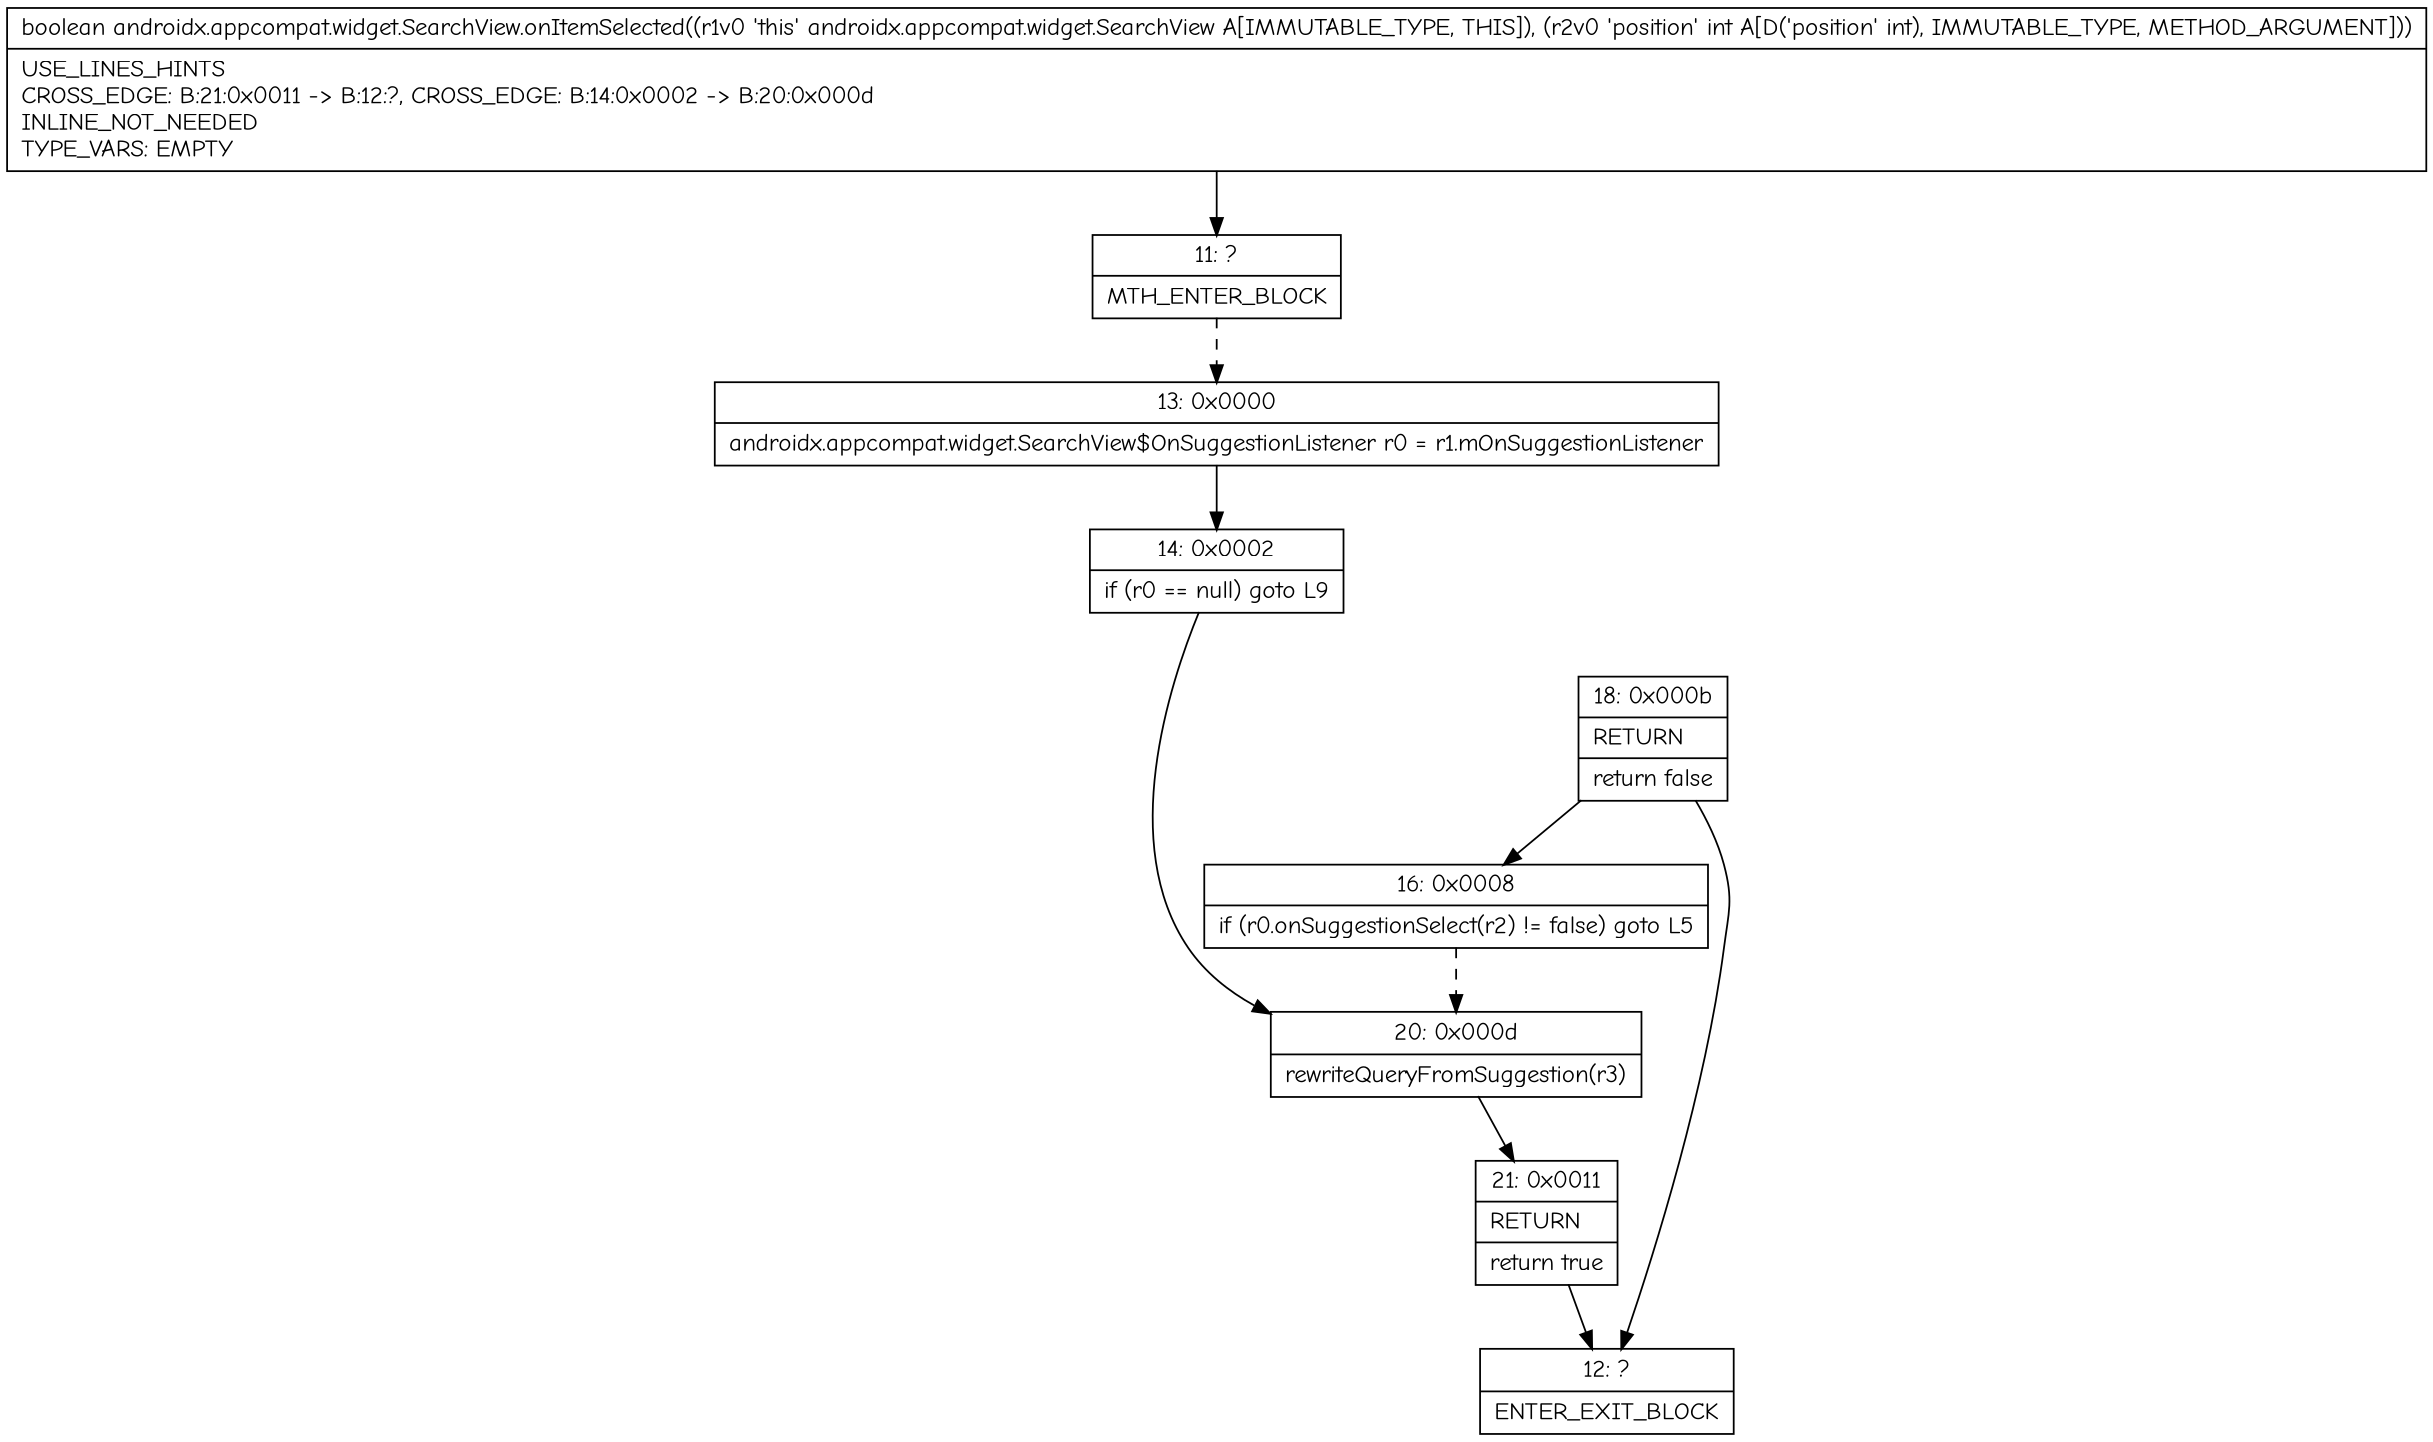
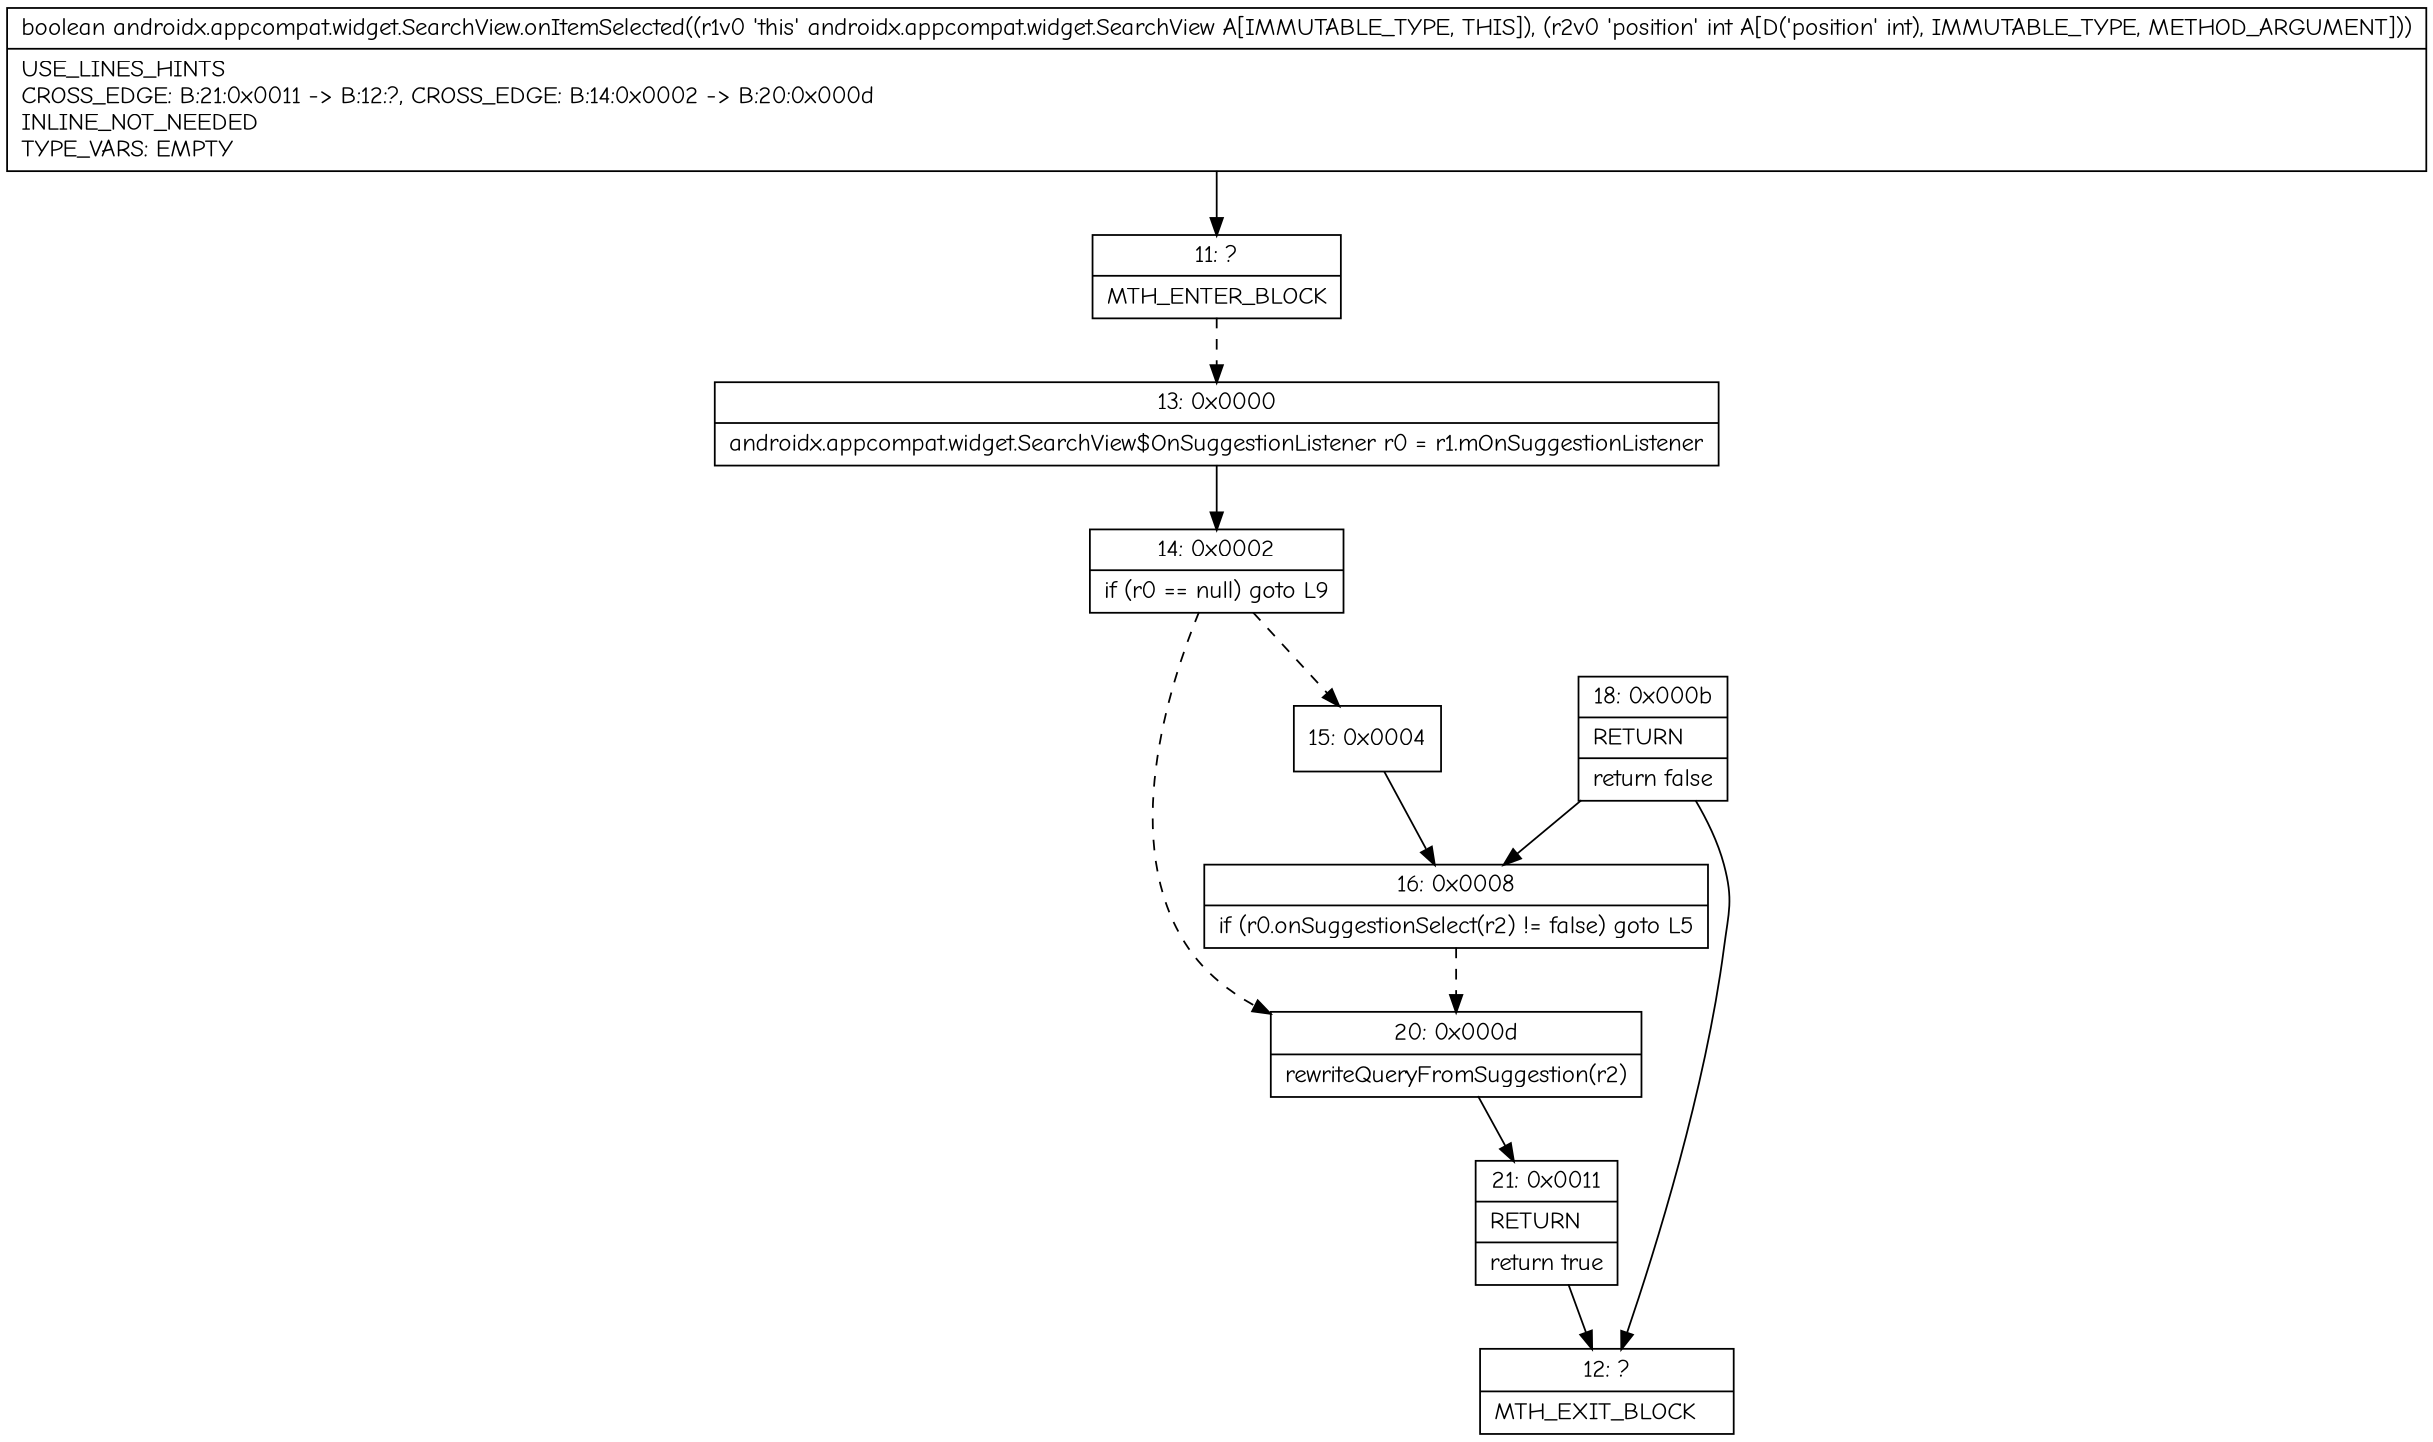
none -> (1367, 739)
(1153, 824) -> (1153, 824)
(1456, 1075) -> (1456, 1075)
(1607, 1412) -> (1595, 1412)
